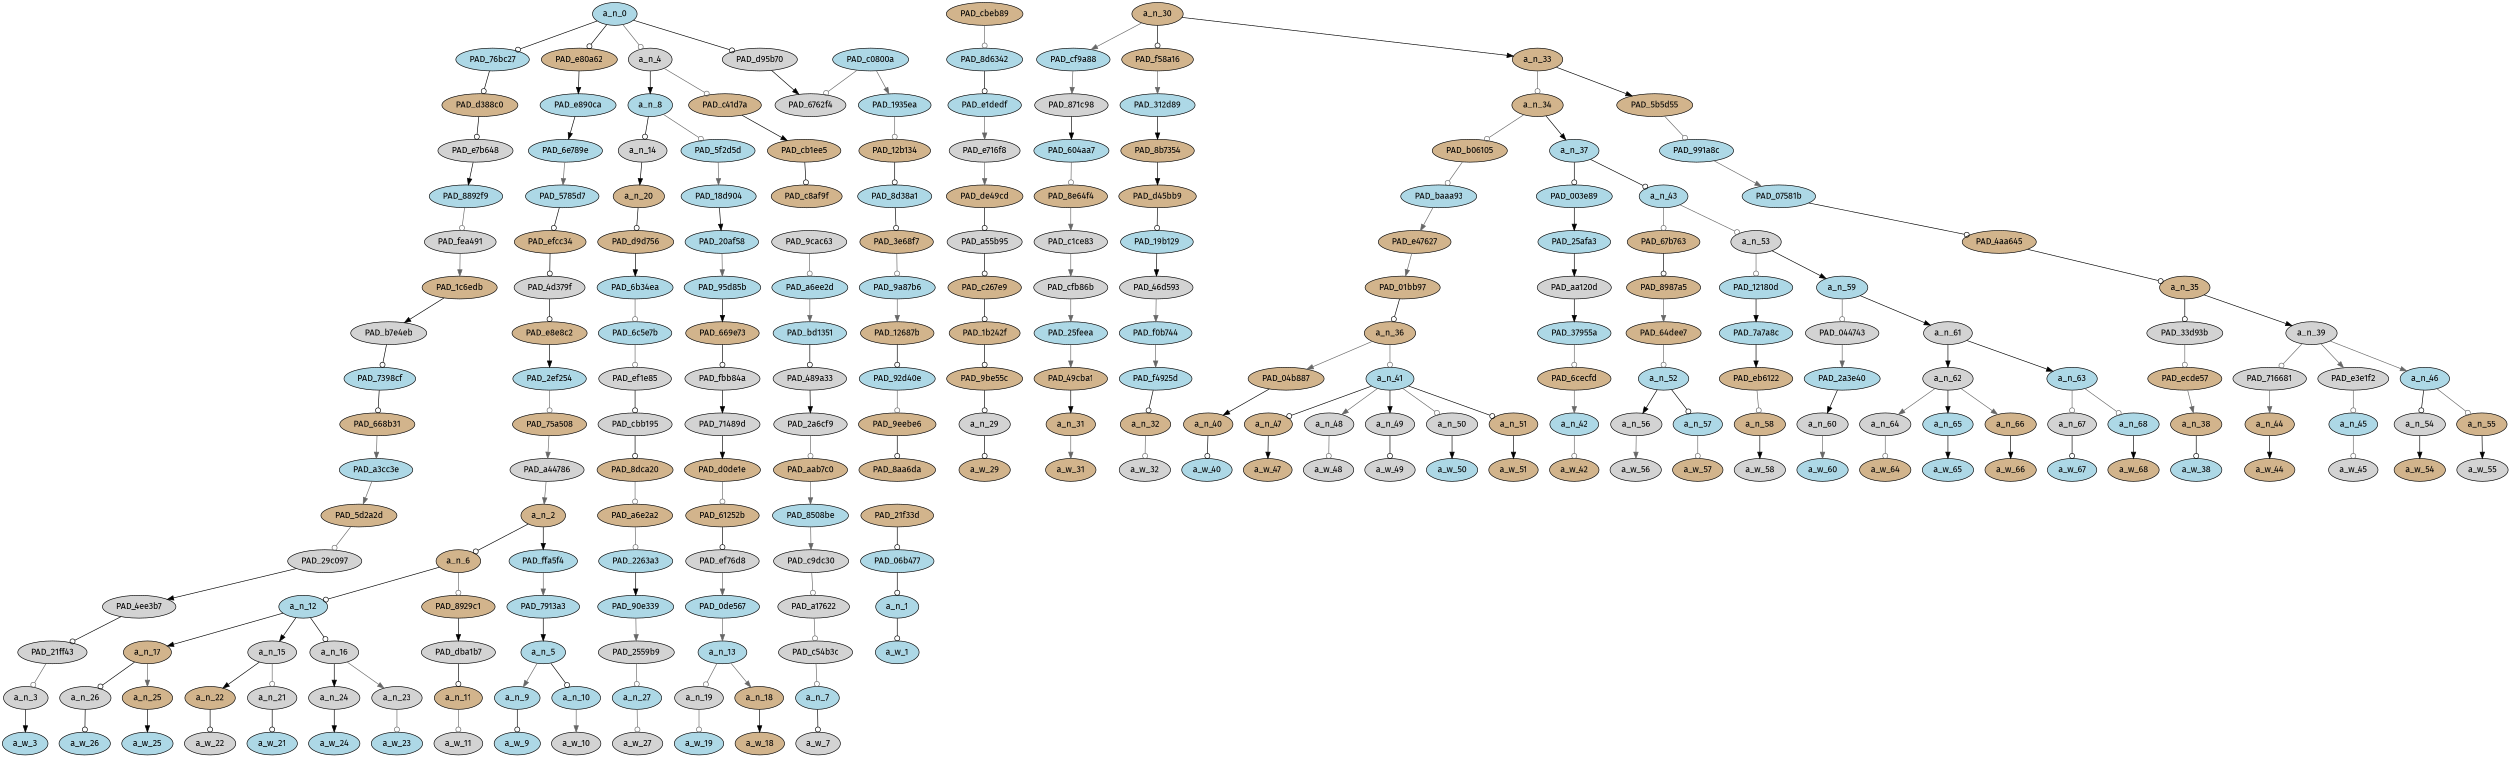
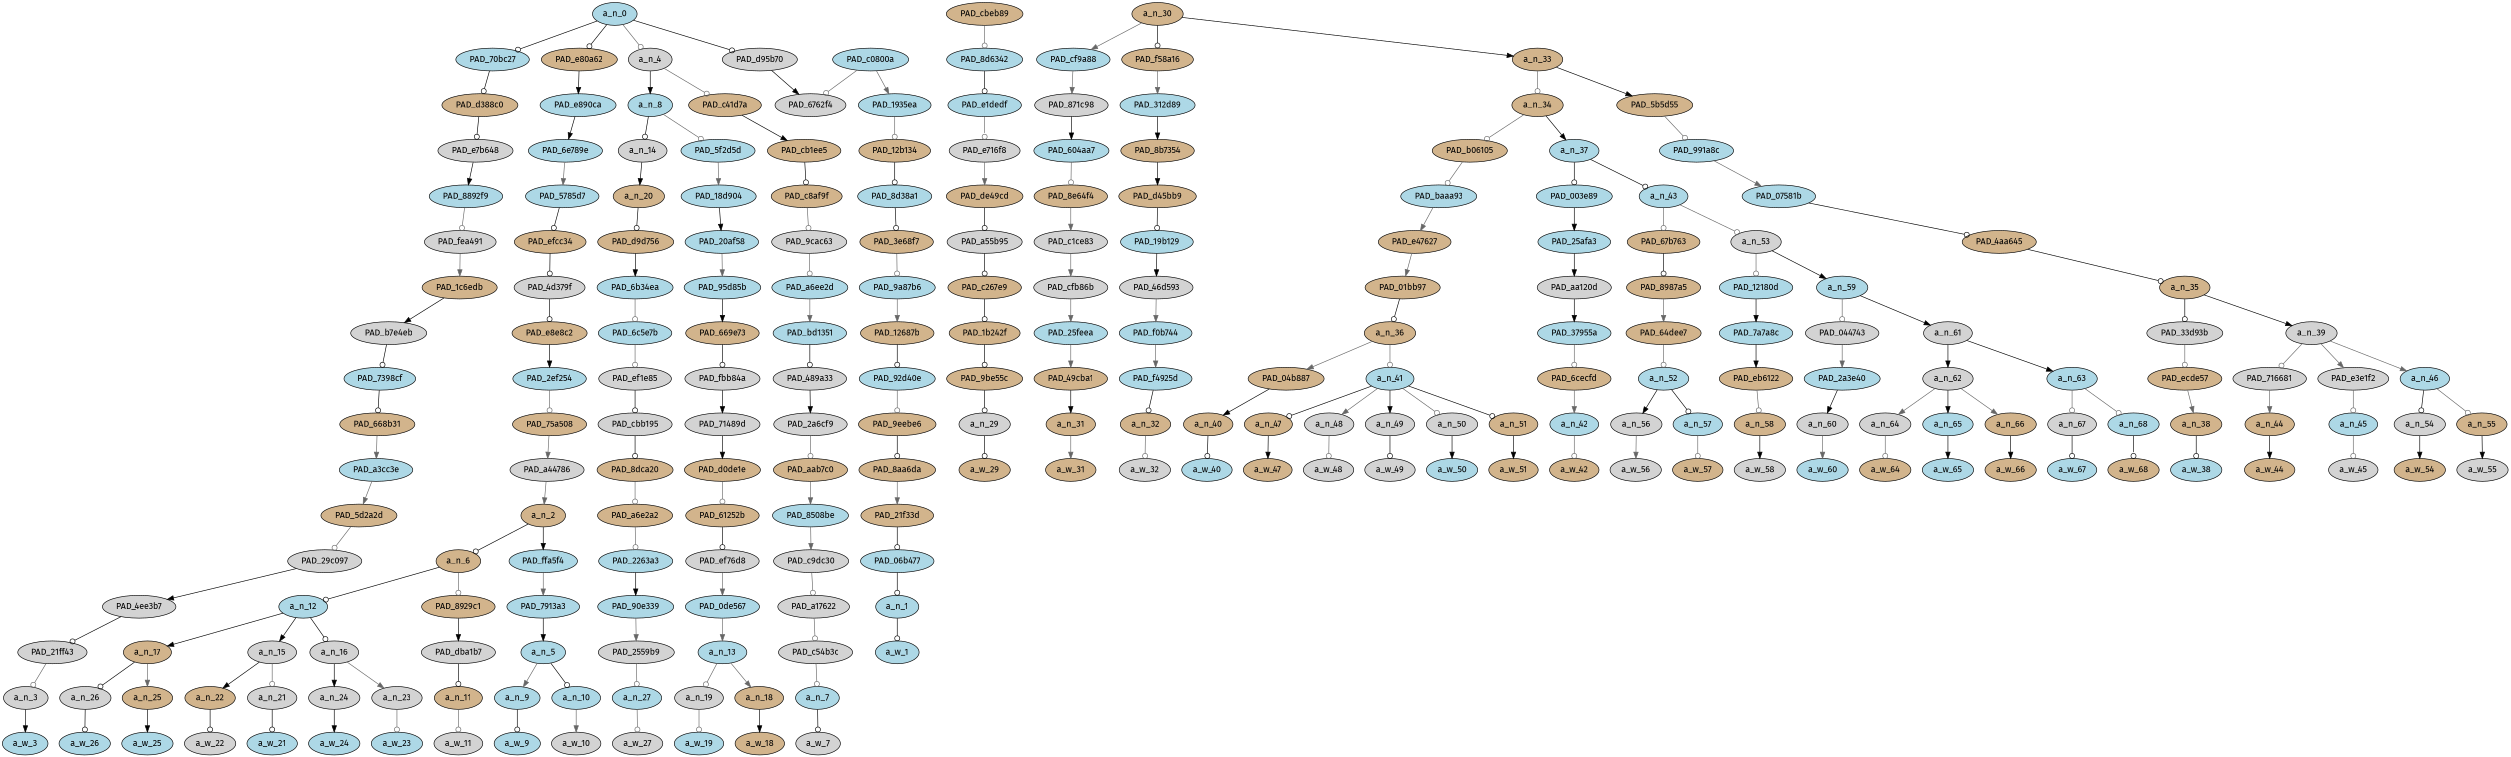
(493, 60) -> (493, 60)
(985, 125) -> (985, 125)
none -> (808, 217)
(2134, 444) -> (2134, 444)
none -> (897, 490)
